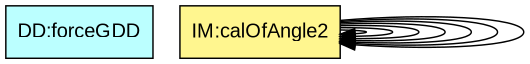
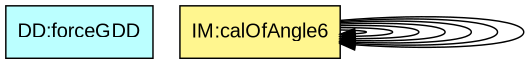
(260, 32) -> (260, 32)
